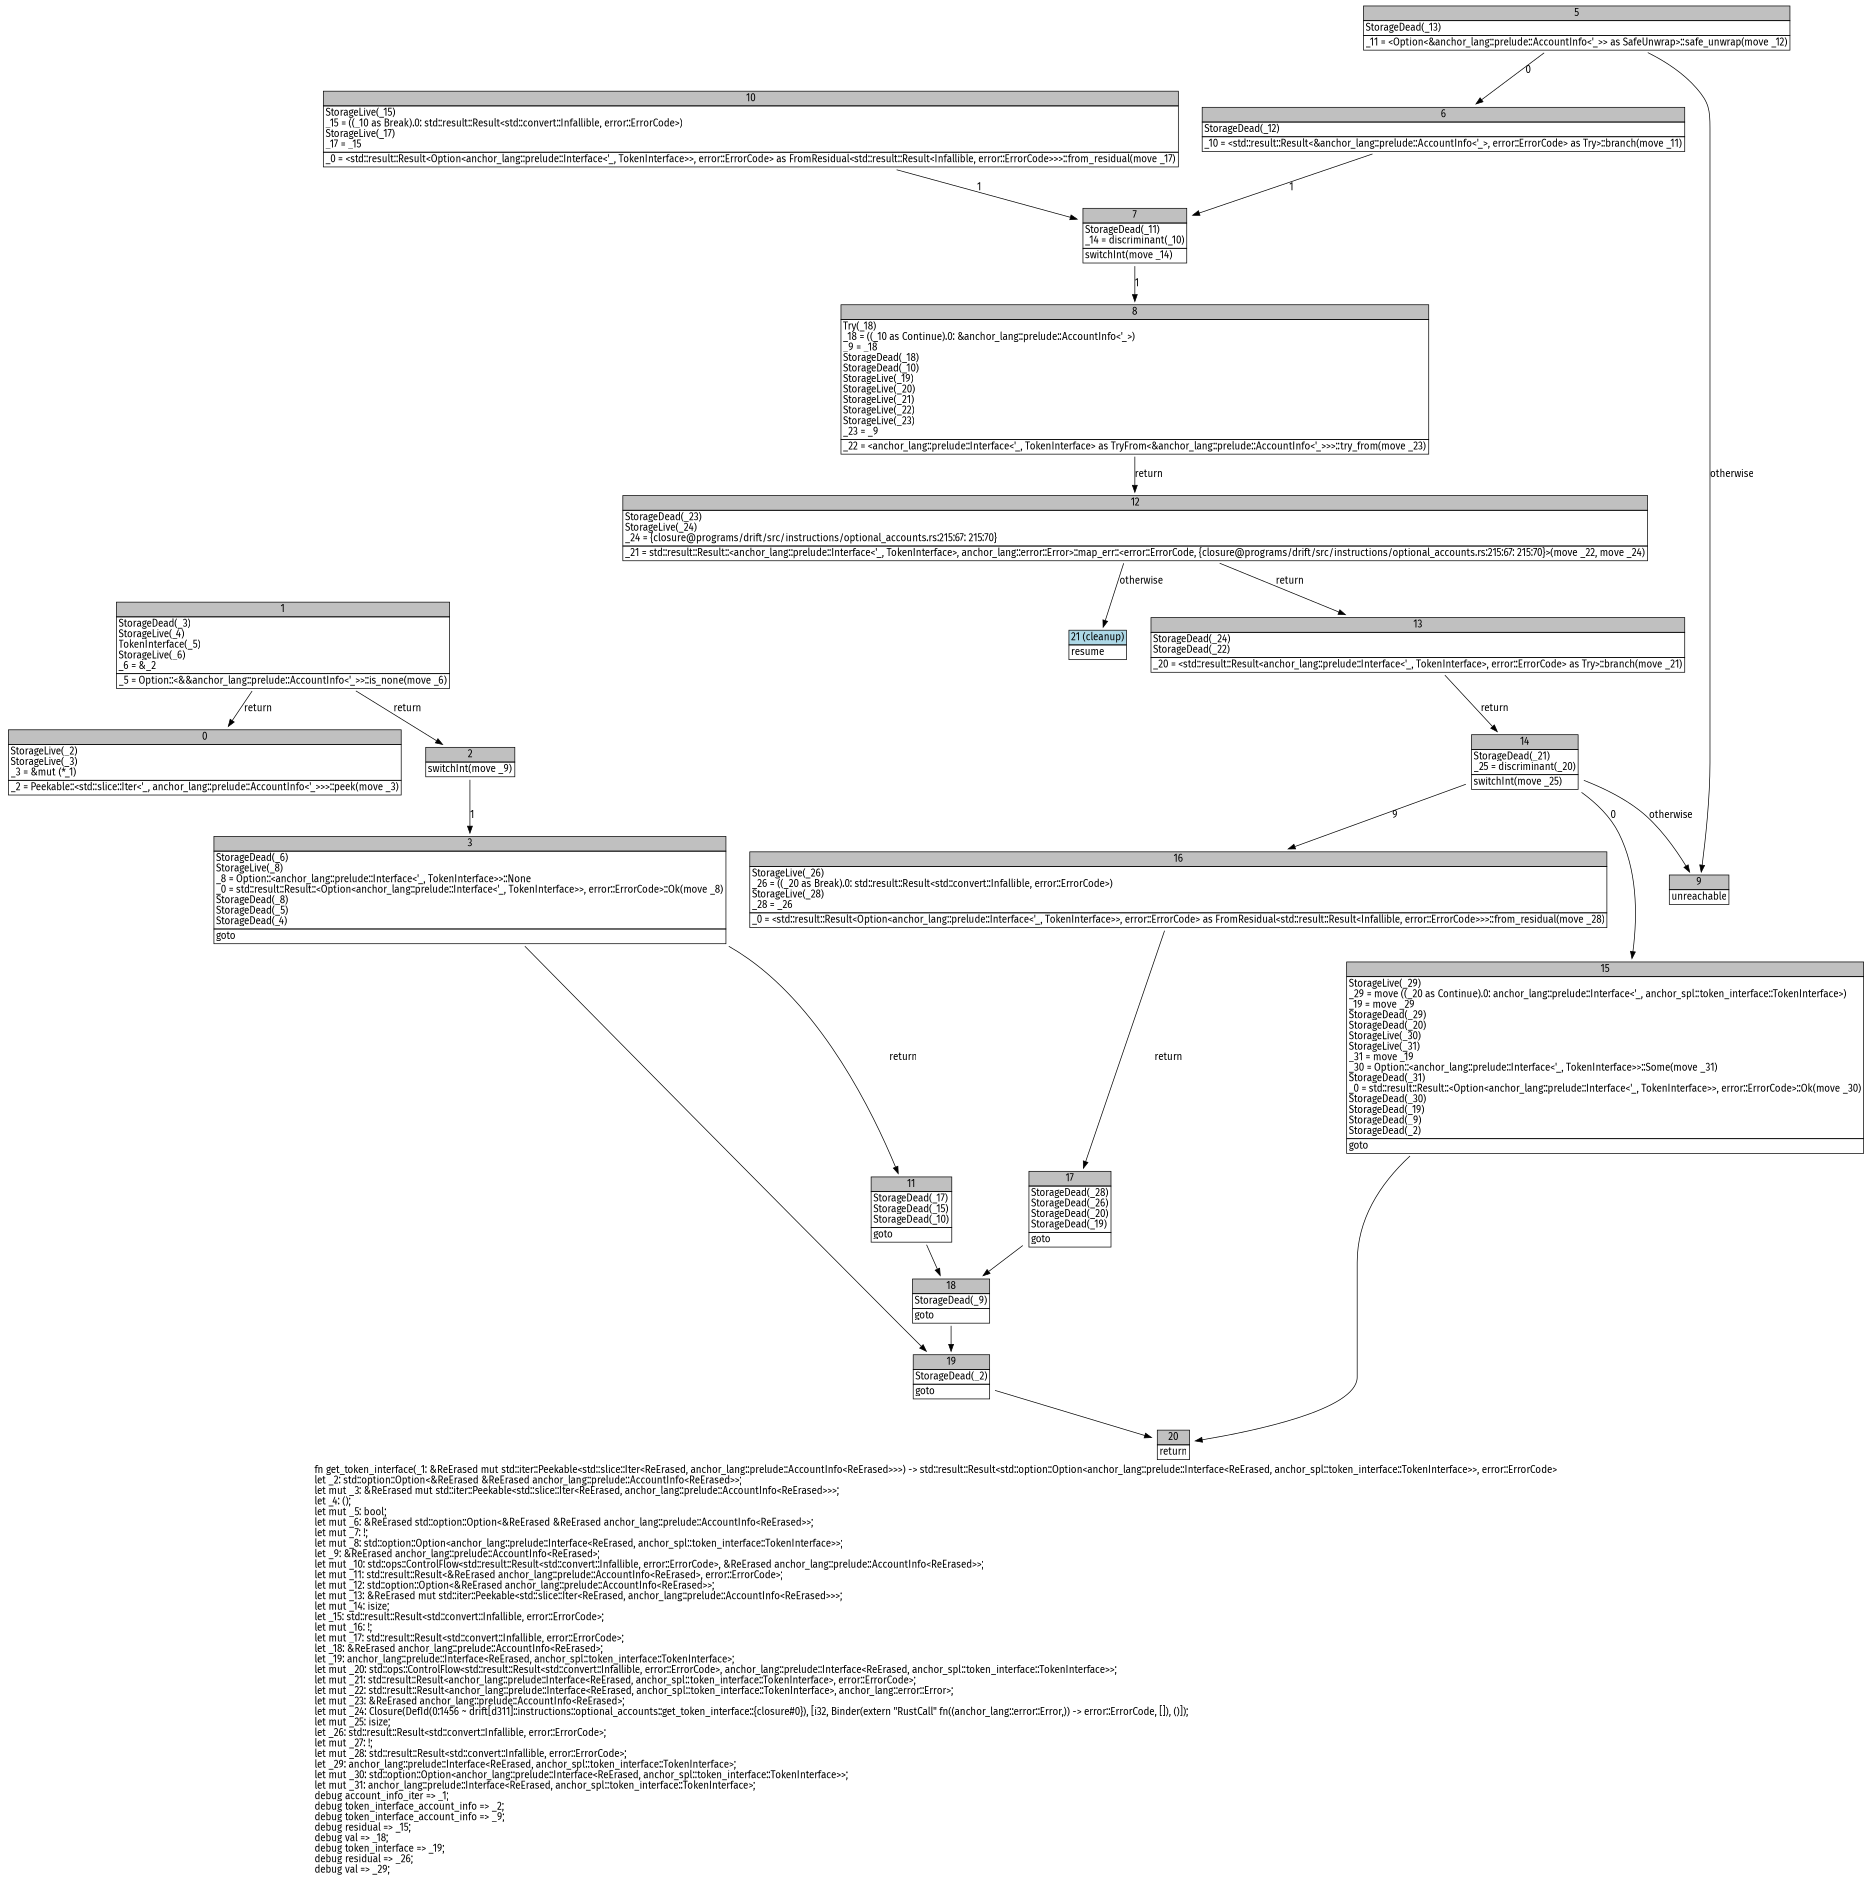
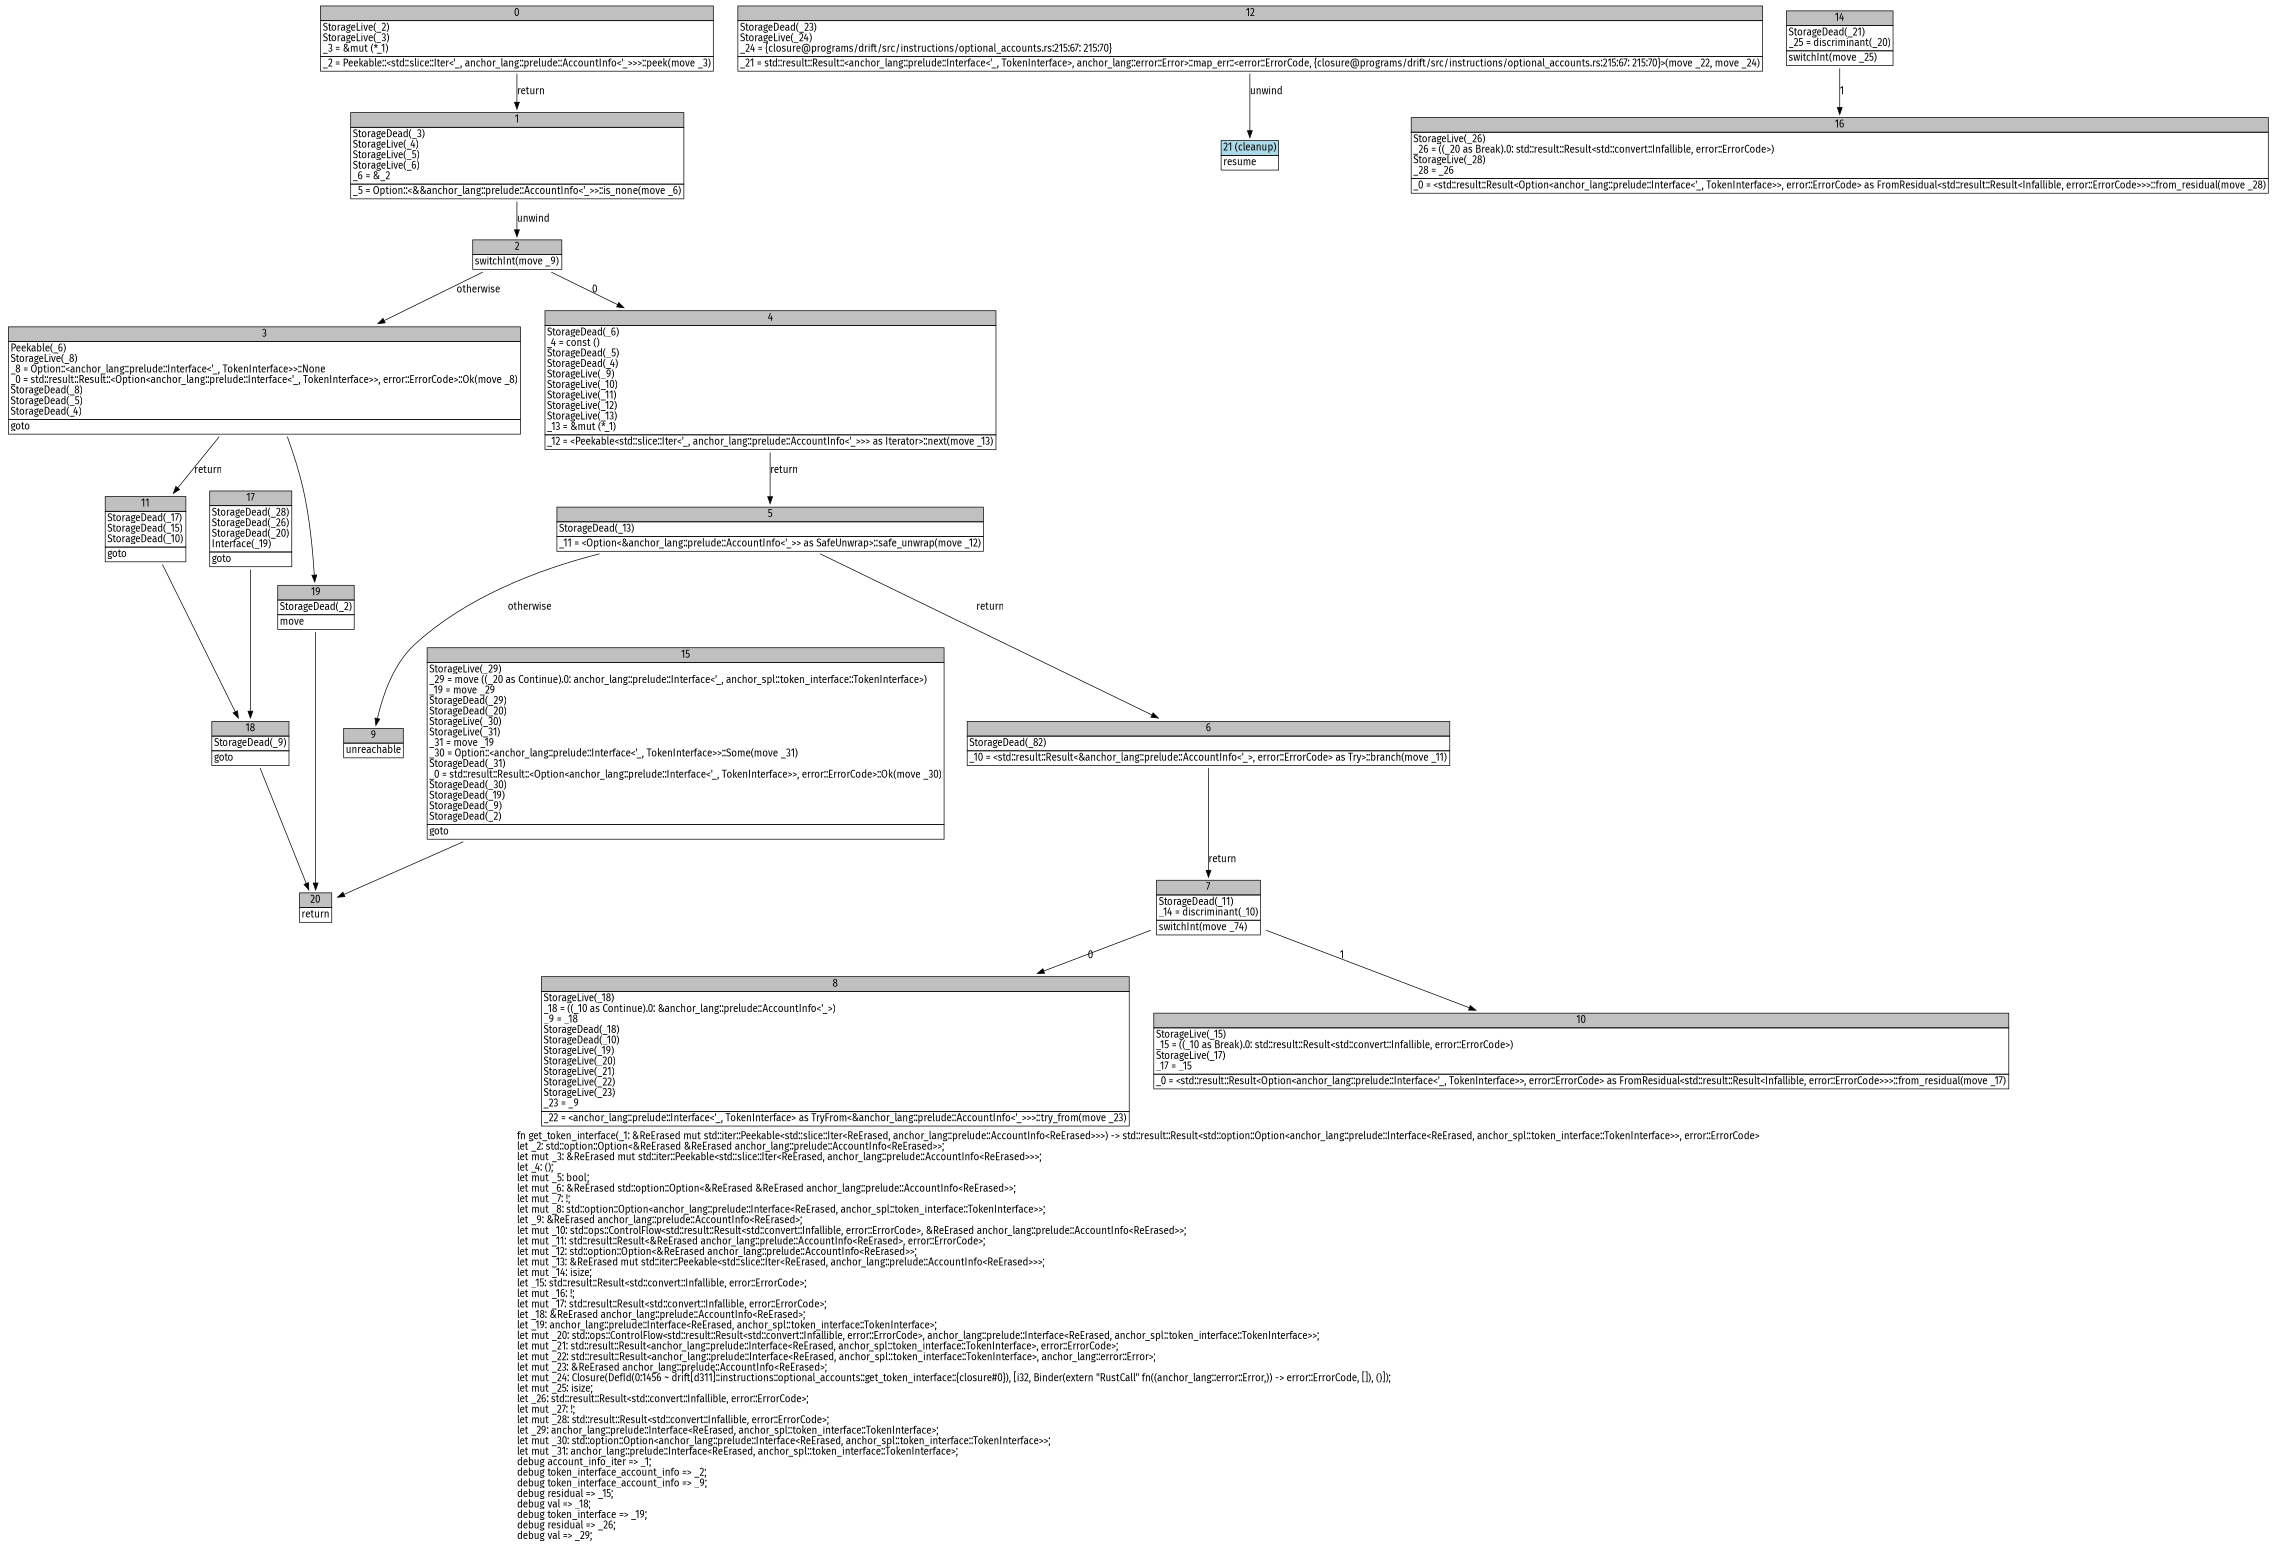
(1528, 70) -> (990, 607)
(1242, 129) -> (1008, 743)
(1292, 188) -> (1223, 860)
(983, 194) -> (1368, 969)
(1129, 255) -> (1203, 927)
(1137, 284) -> (1091, 956)
(860, 326) -> (579, 998)
none -> (770, 380)
(1135, 471) -> none
(1142, 581) -> (1266, 92)
(160, 645) -> (386, 155)
(1418, 645) -> none
(242, 706) -> (517, 88)
(408, 709) -> (533, 219)
(1643, 813) -> none
(472, 815) -> (479, 290)
(1395, 815) -> (1842, 92)
(252, 858) -> (39, 349)
(1630, 864) -> none
(1125, 1046) -> none
(1069, 1225) -> (242, 544)
(951, 1335) -> (283, 826)
(925, 1391) -> (292, 622)
